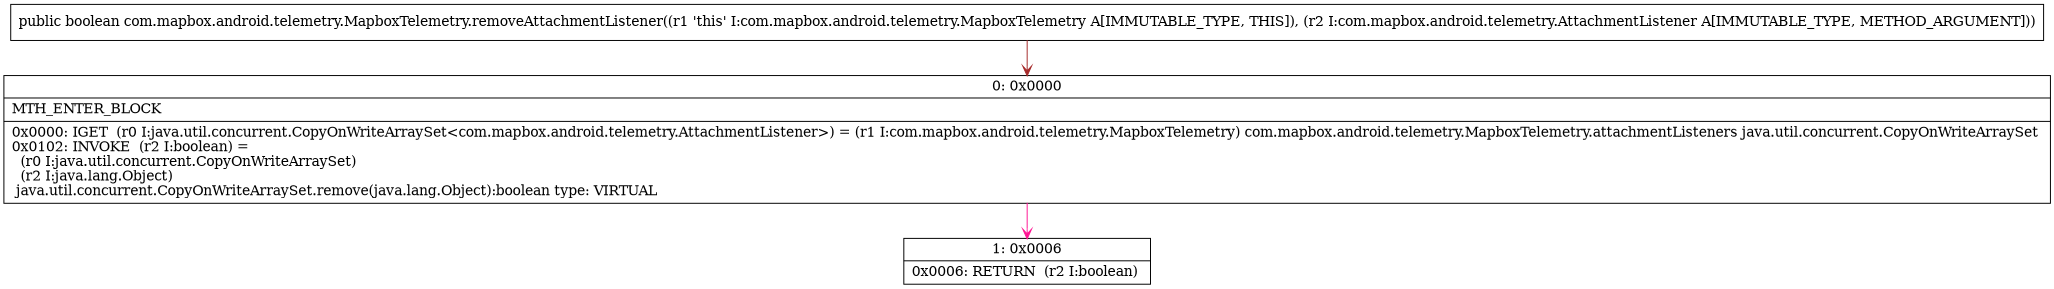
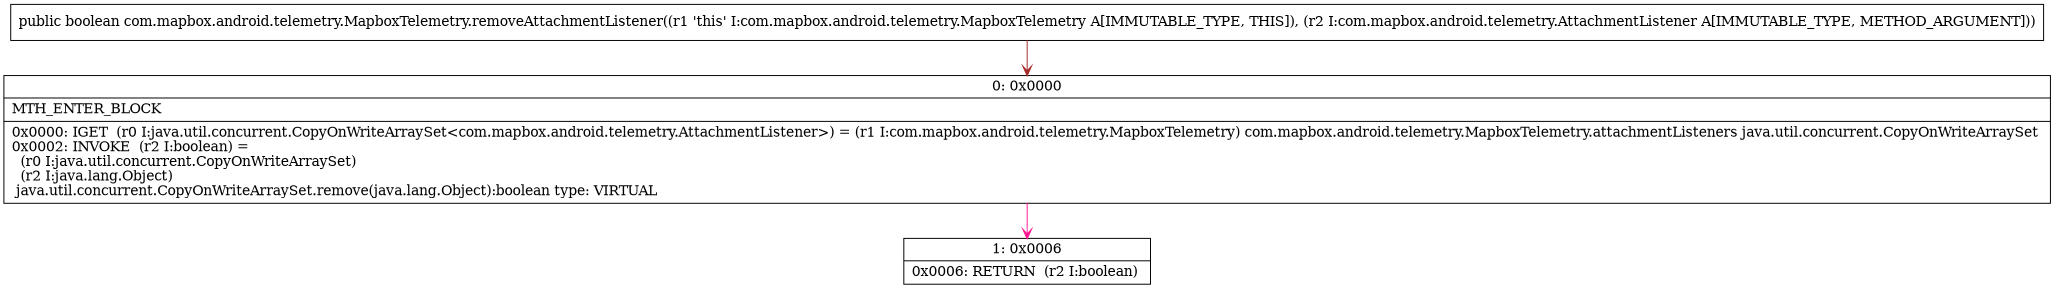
(133, 147) -> (133, 147)
